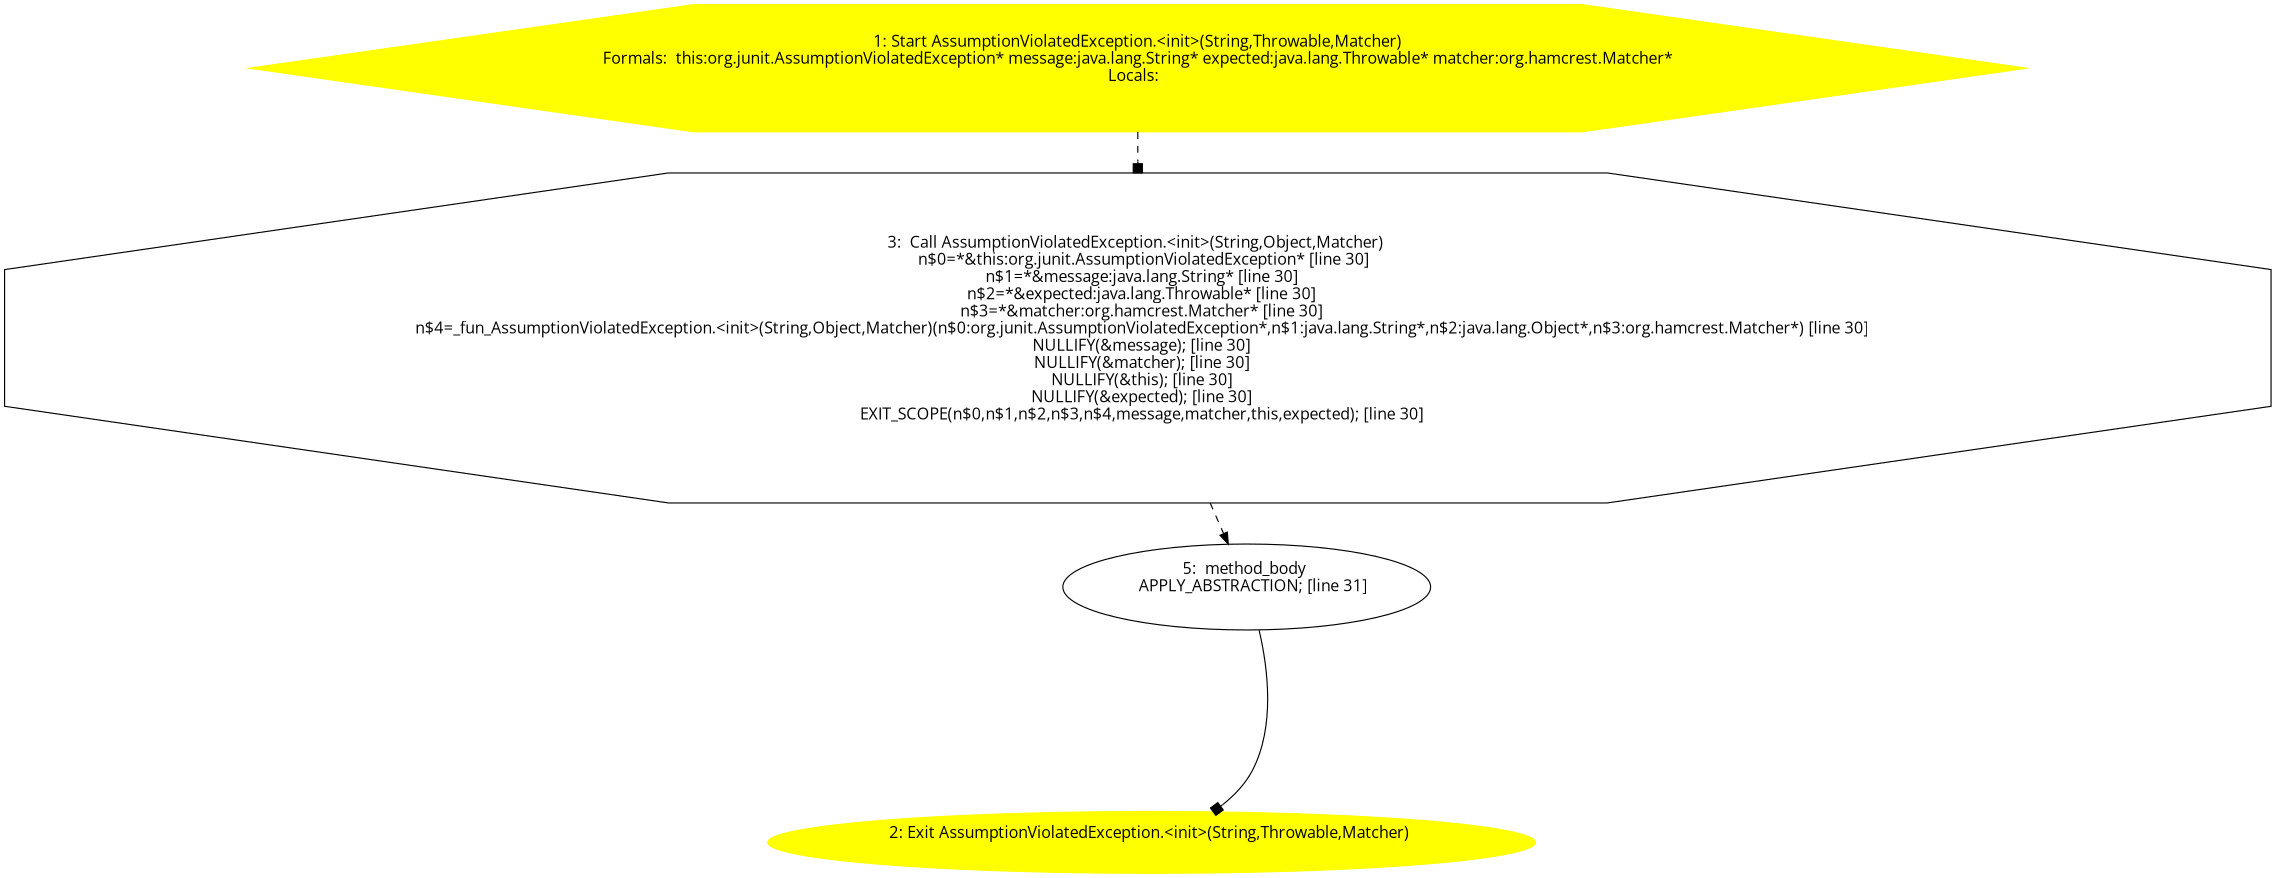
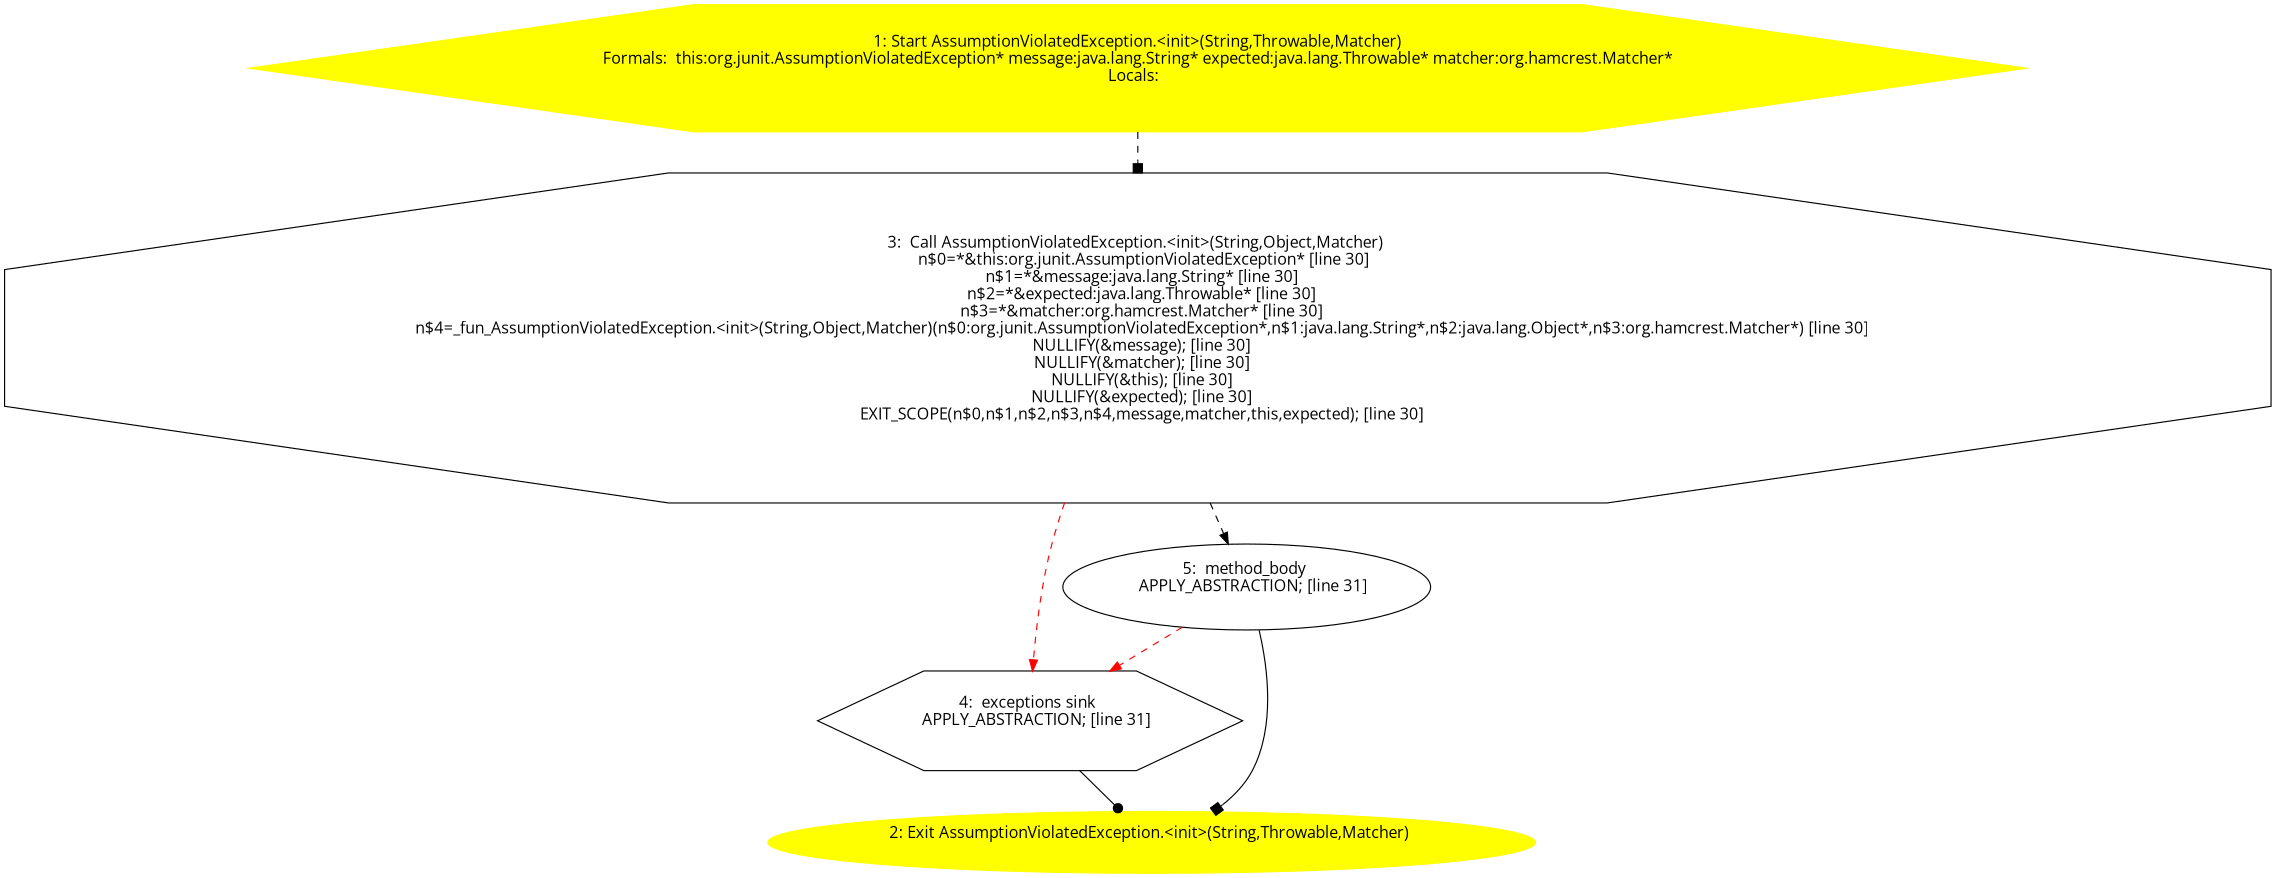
none -> (1030, 721)
